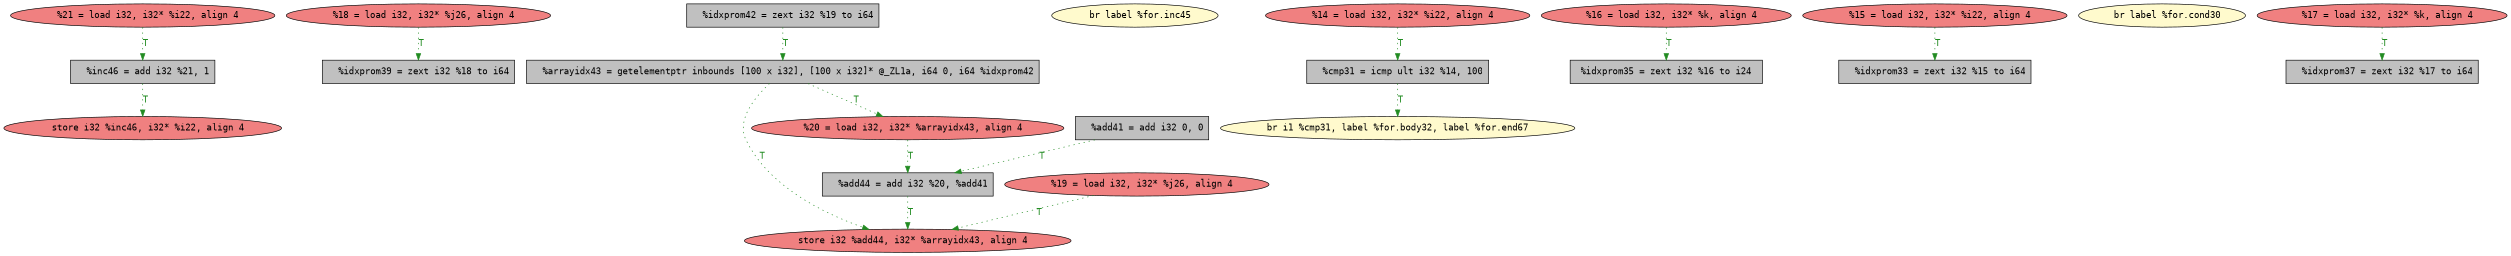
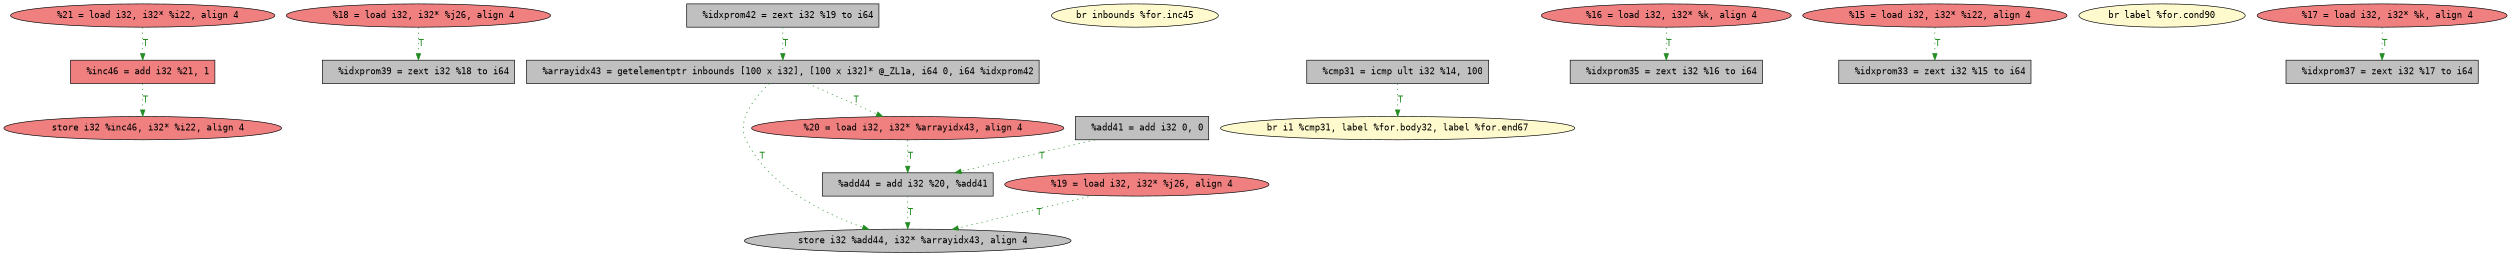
(1135, 16) -> (1135, 16)
(1398, 16) -> none
(2162, 16) -> (2162, 16)
(143, 72) -> (143, 72)
(1666, 72) -> (1666, 72)
(908, 241) -> (908, 241)
